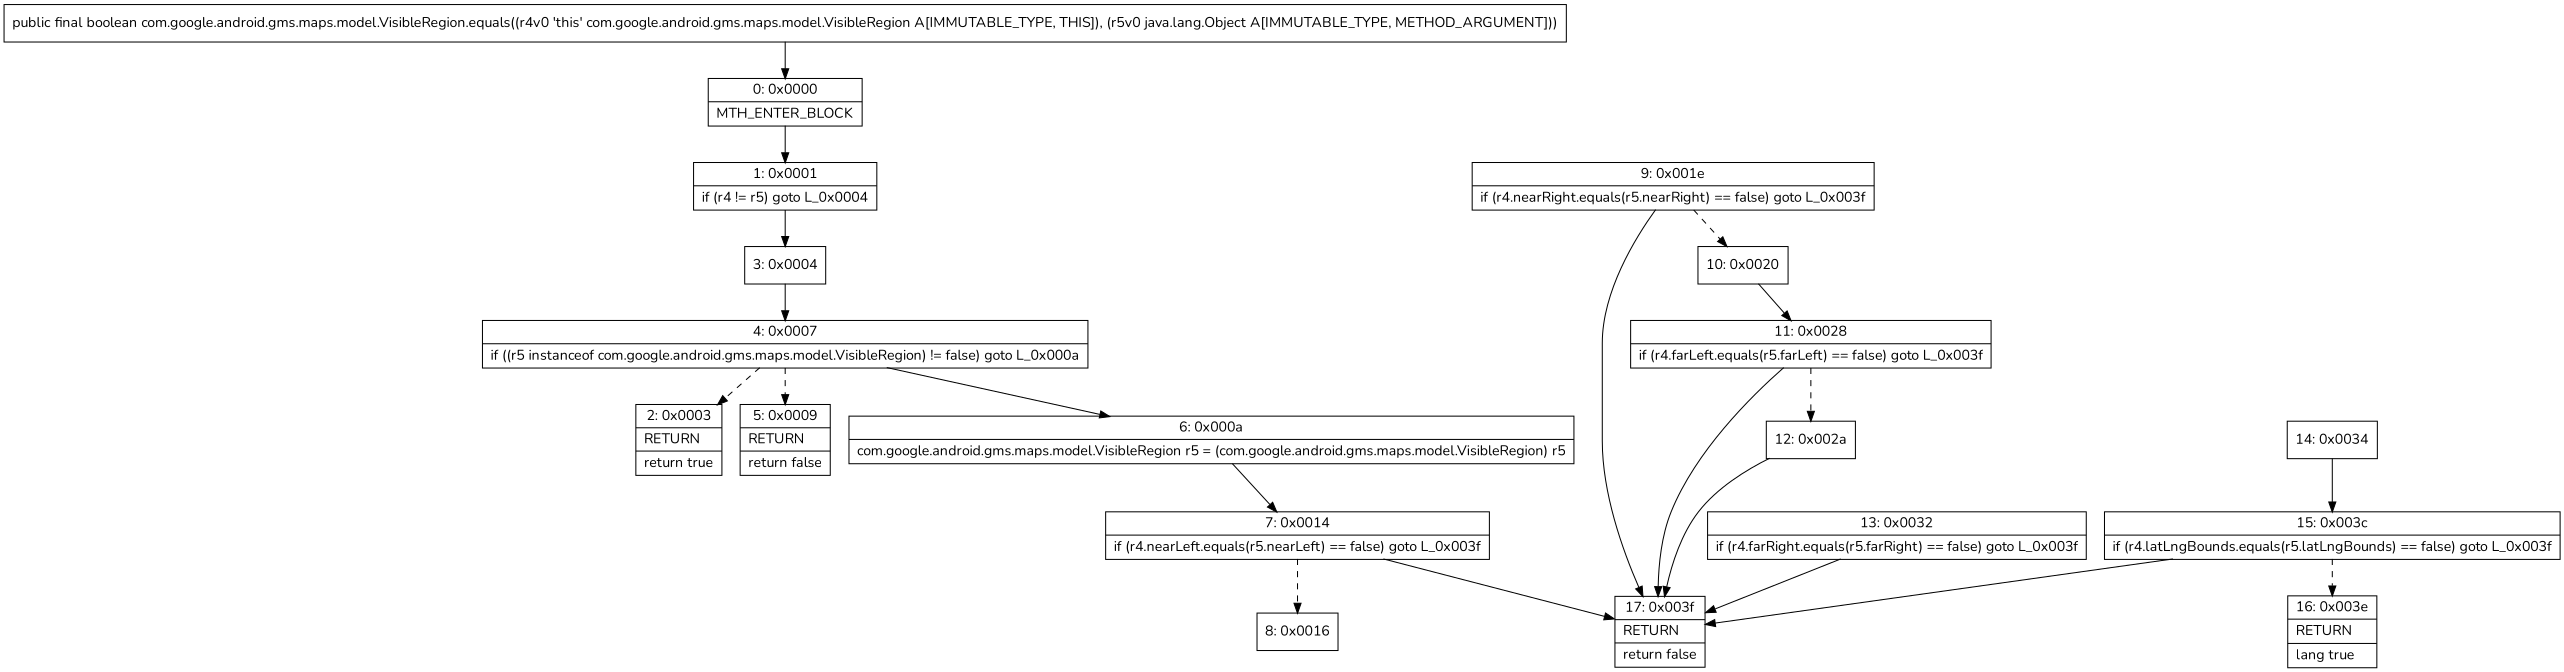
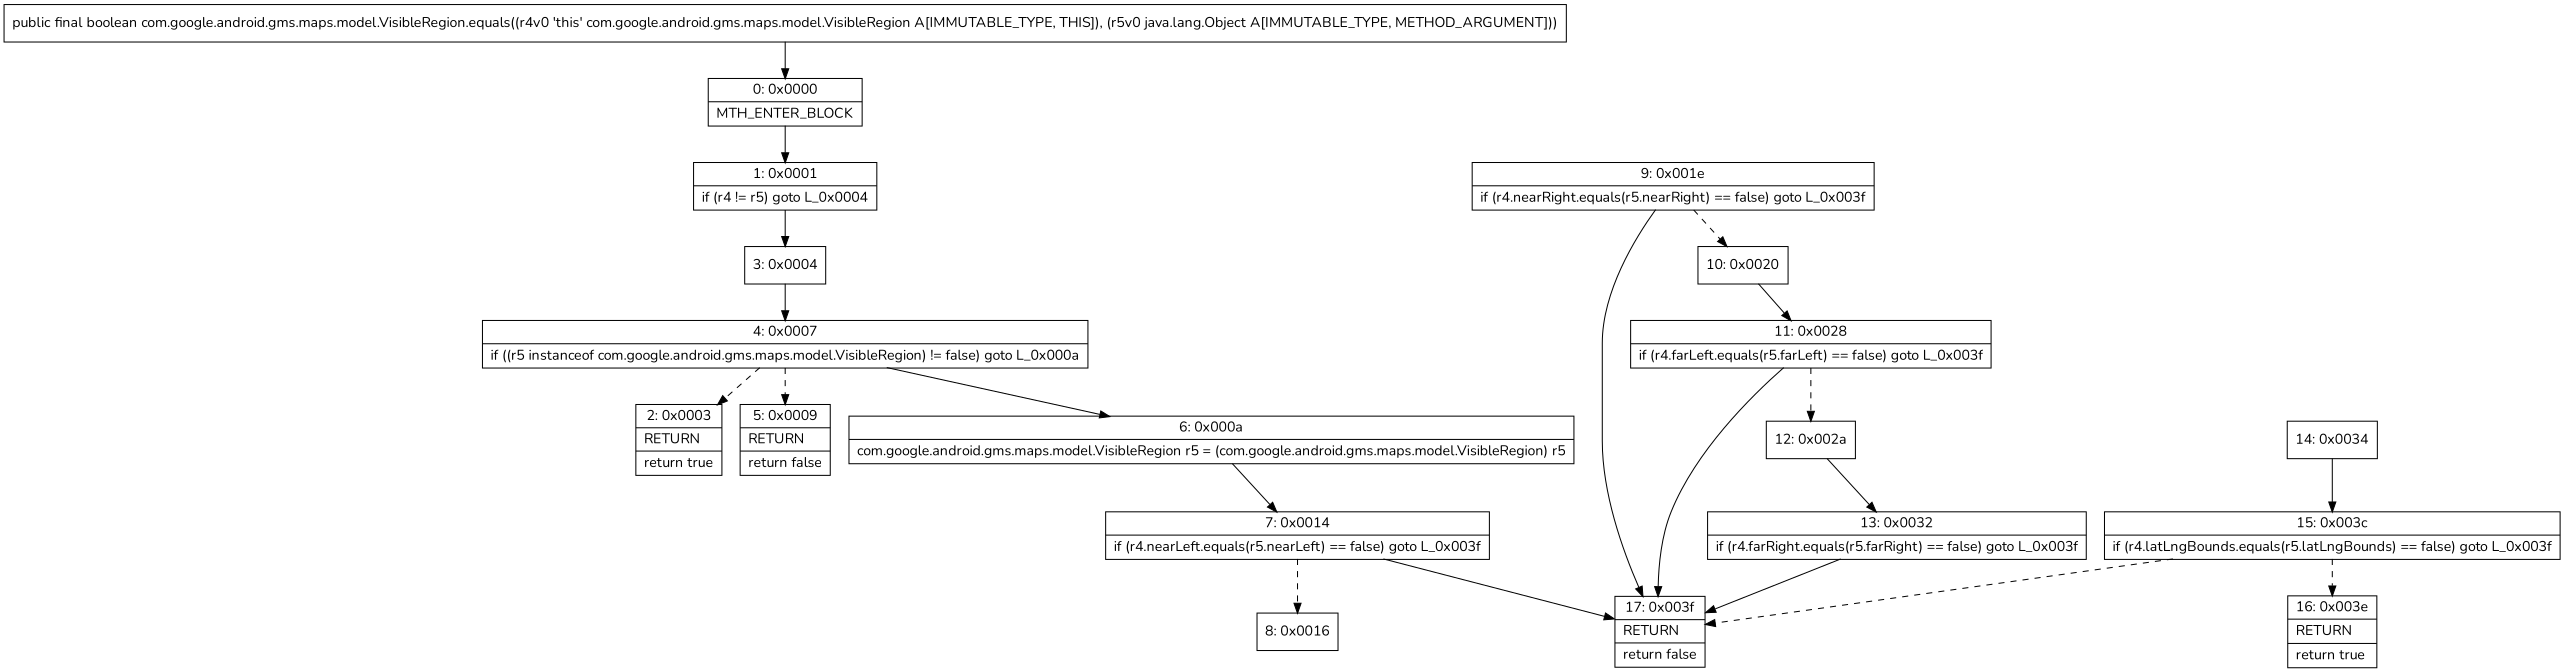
(1701, 509) -> (1848, 481)
(1944, 591) -> (1944, 591)
(2325, 655) -> (2331, 655)
